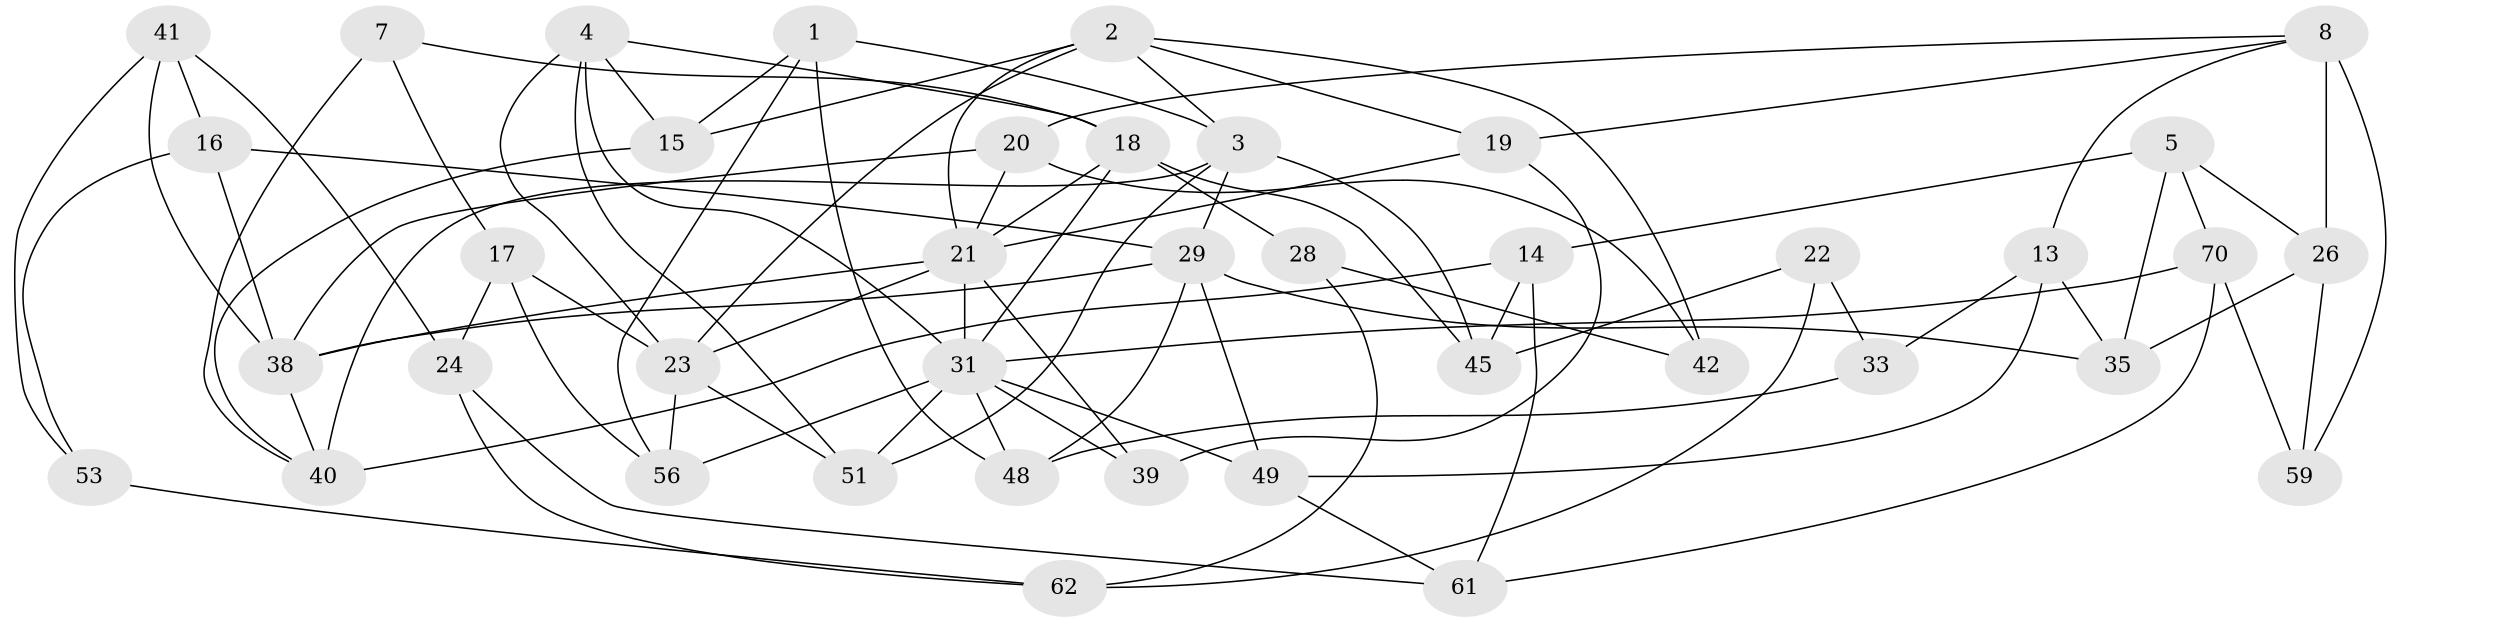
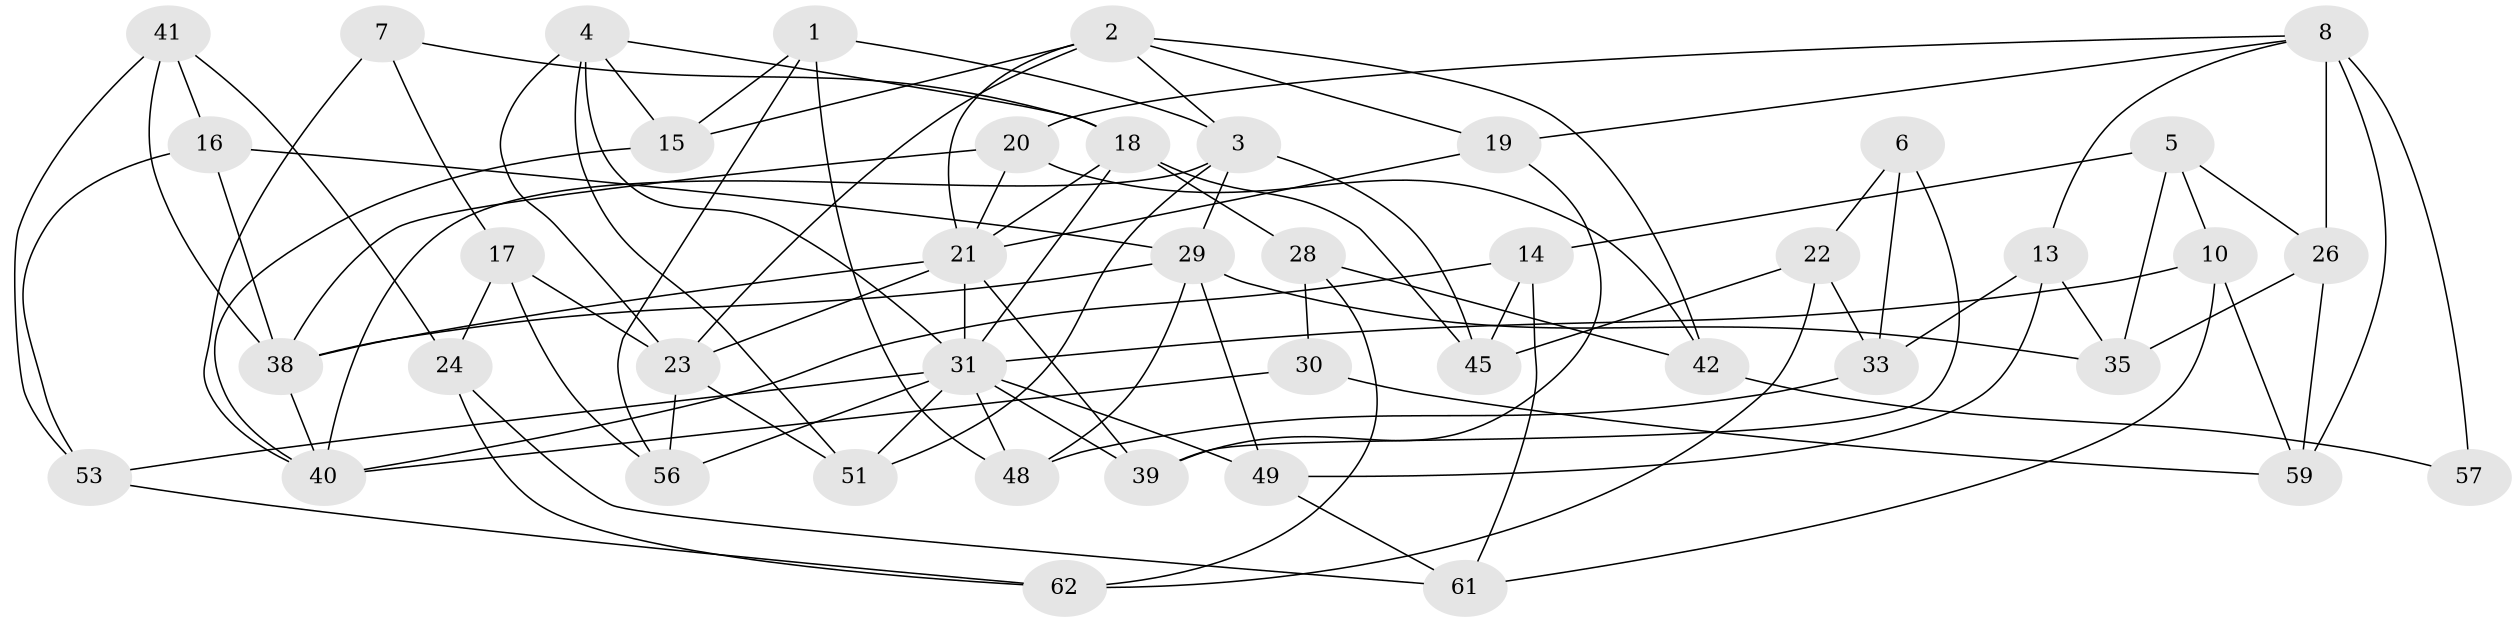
none -> (1903, 145)
(2215, 256) -> (2215, 256)
none -> (1310, 367)
none -> (527, 419)
none -> (2470, 477)
